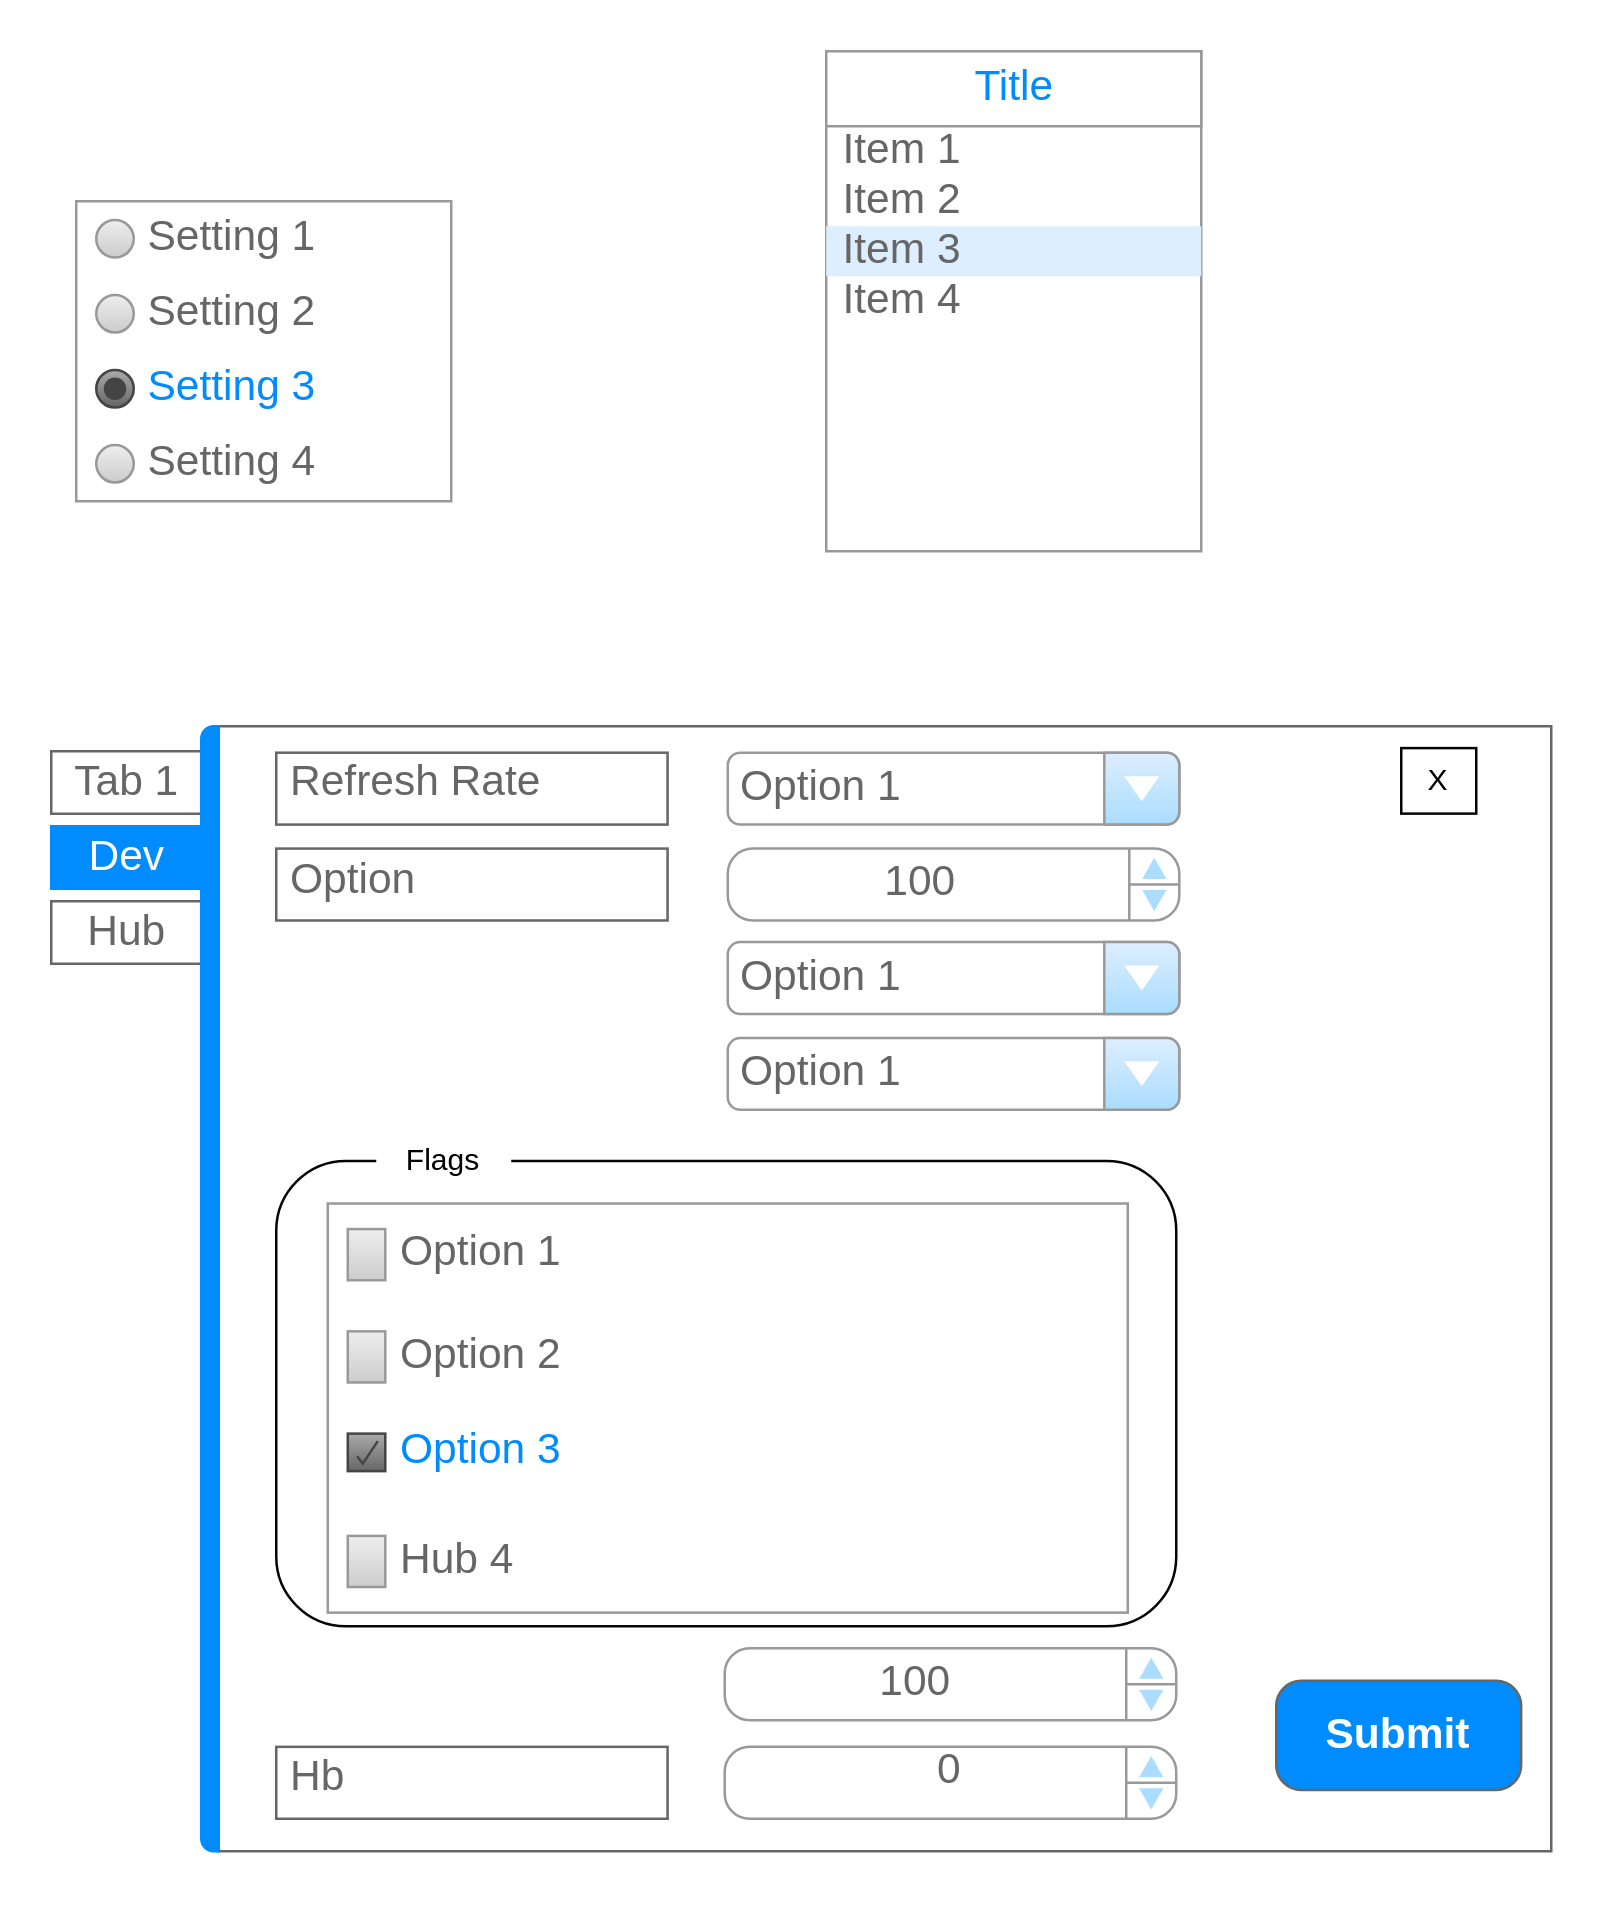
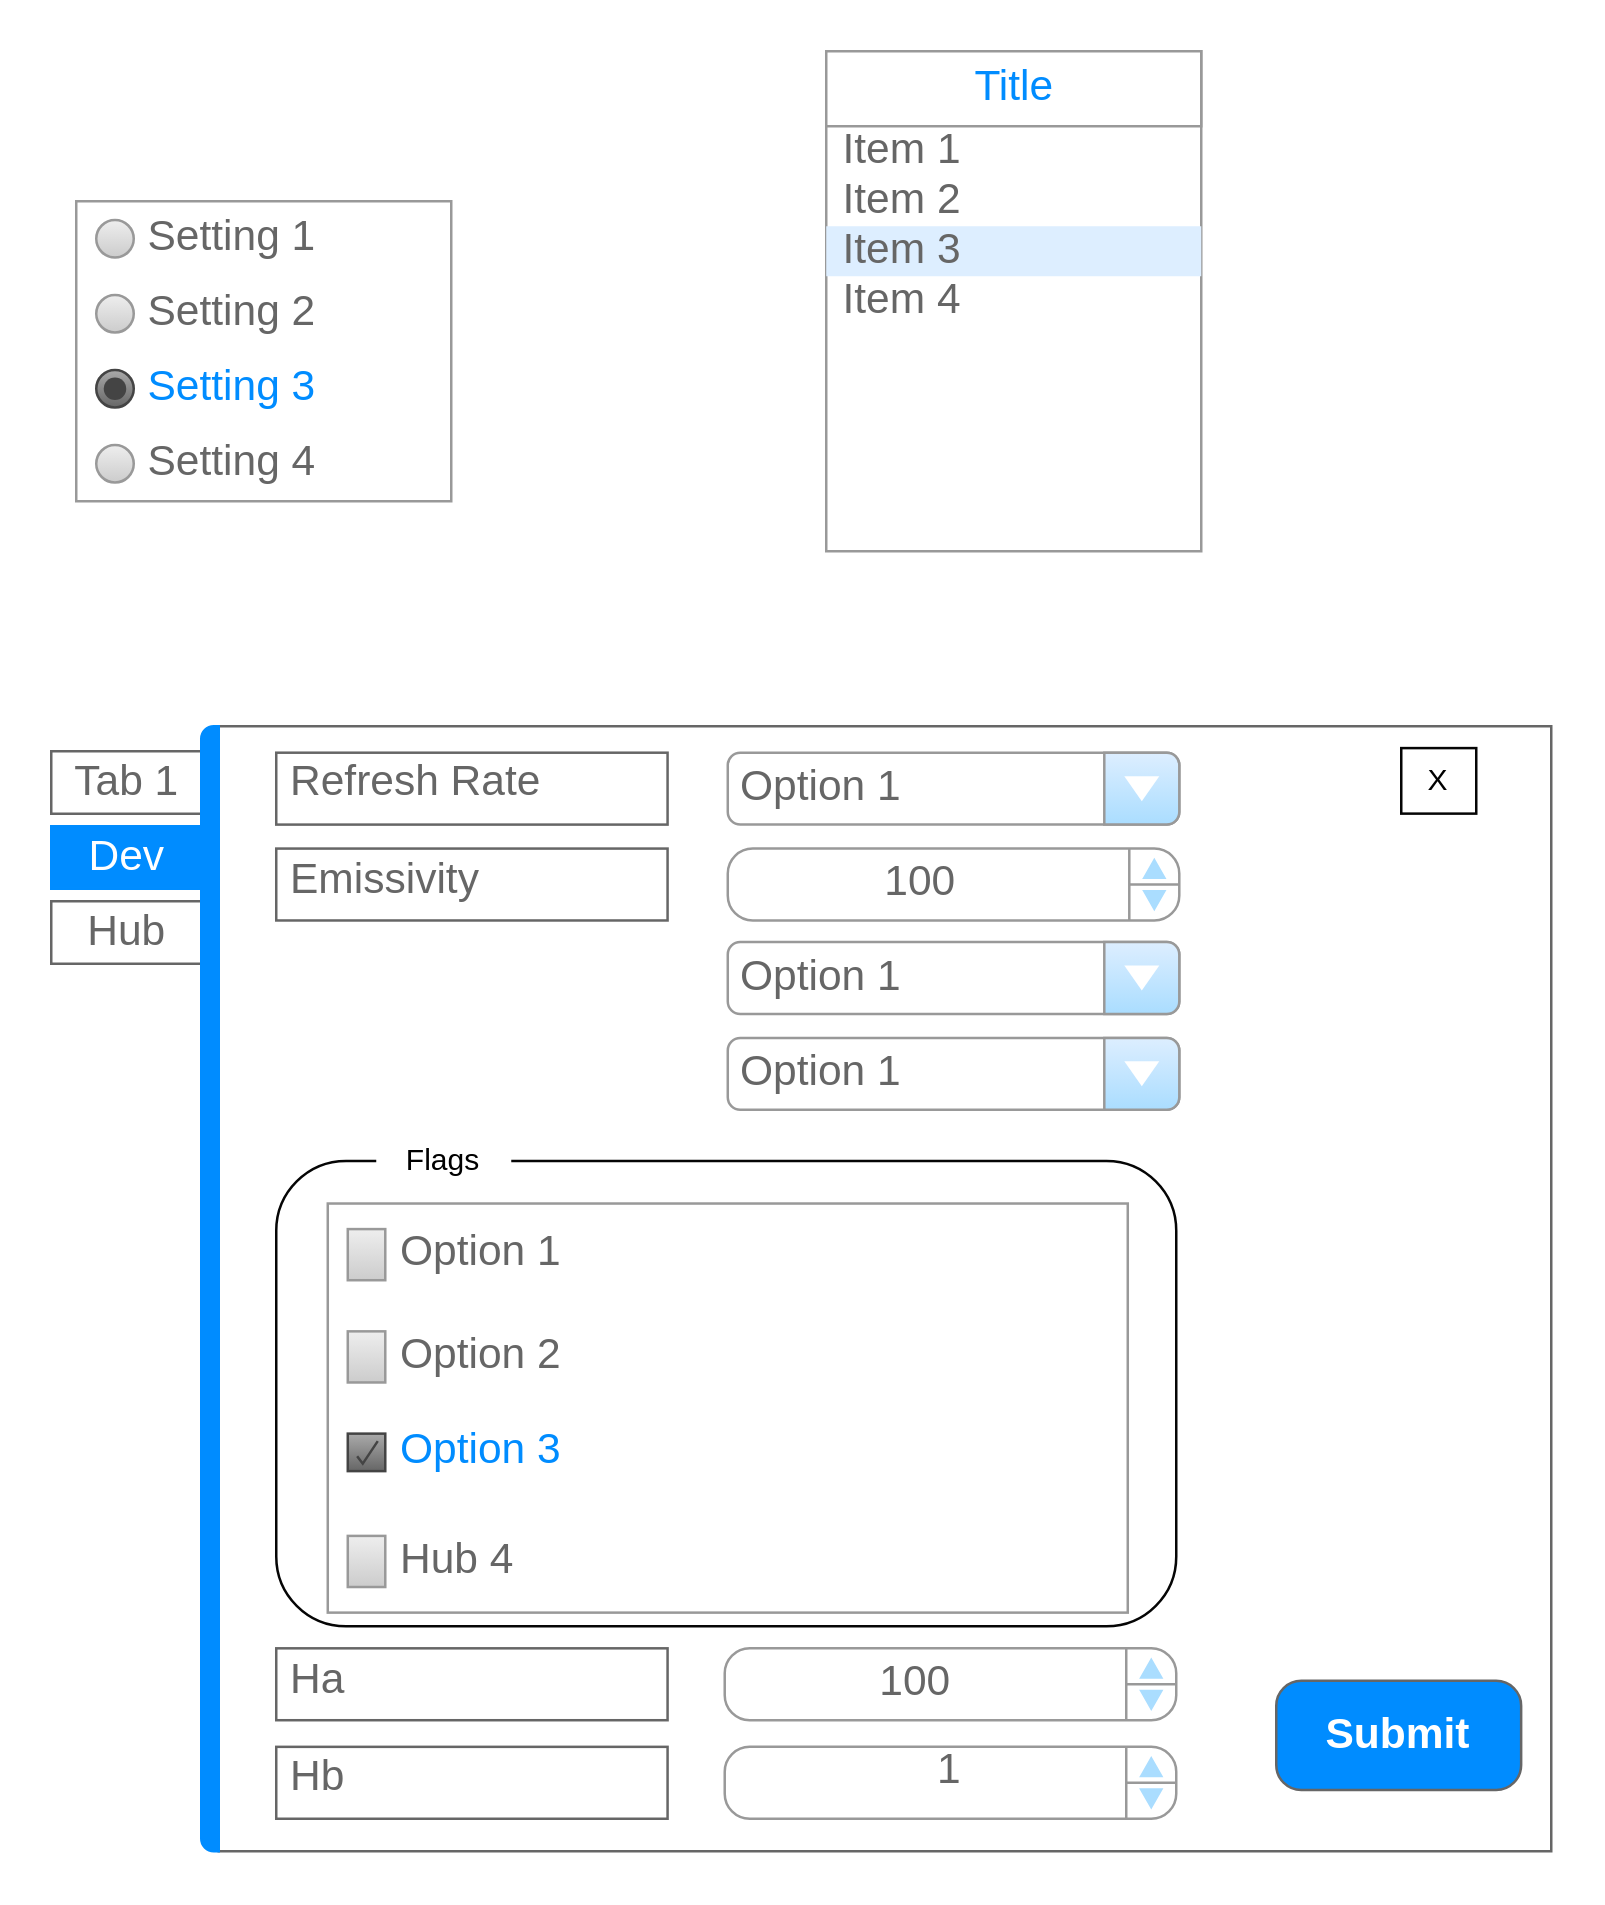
(357, 881) -> (394, 881)
none -> (472, 1684)
(950, 1746) -> (950, 1746)
